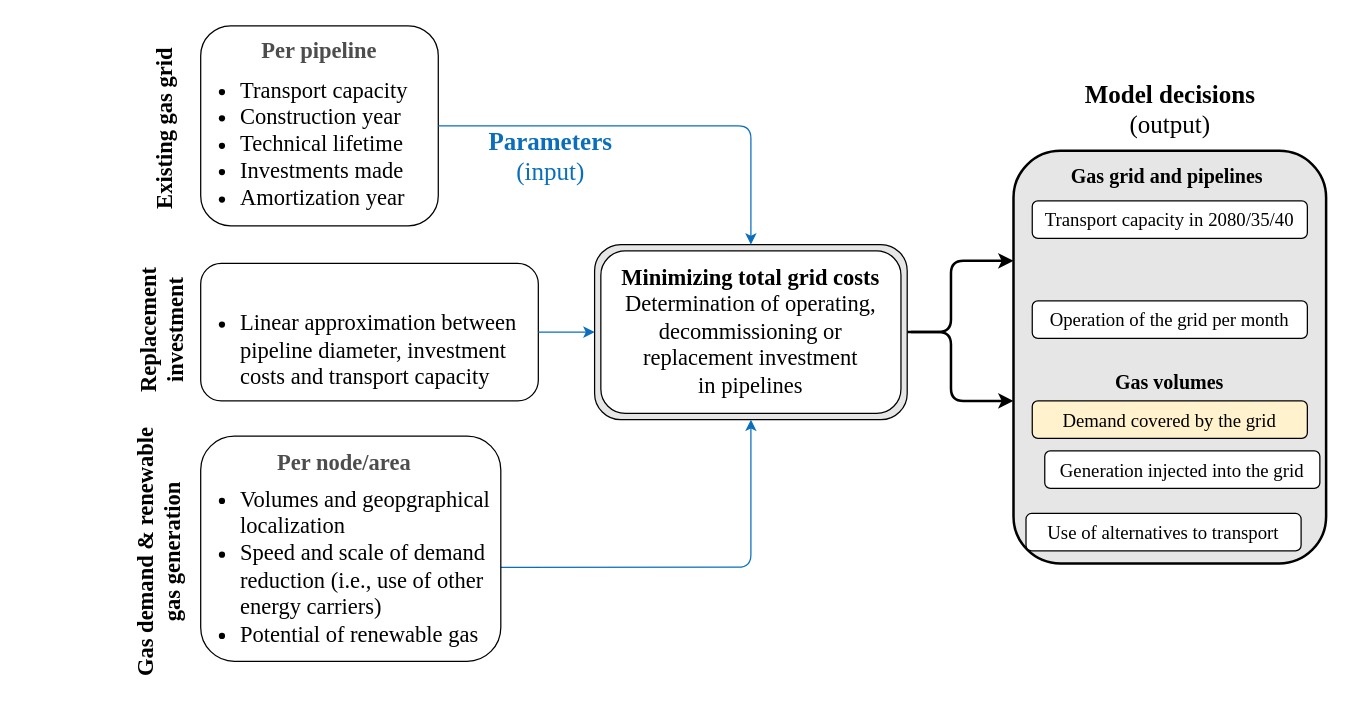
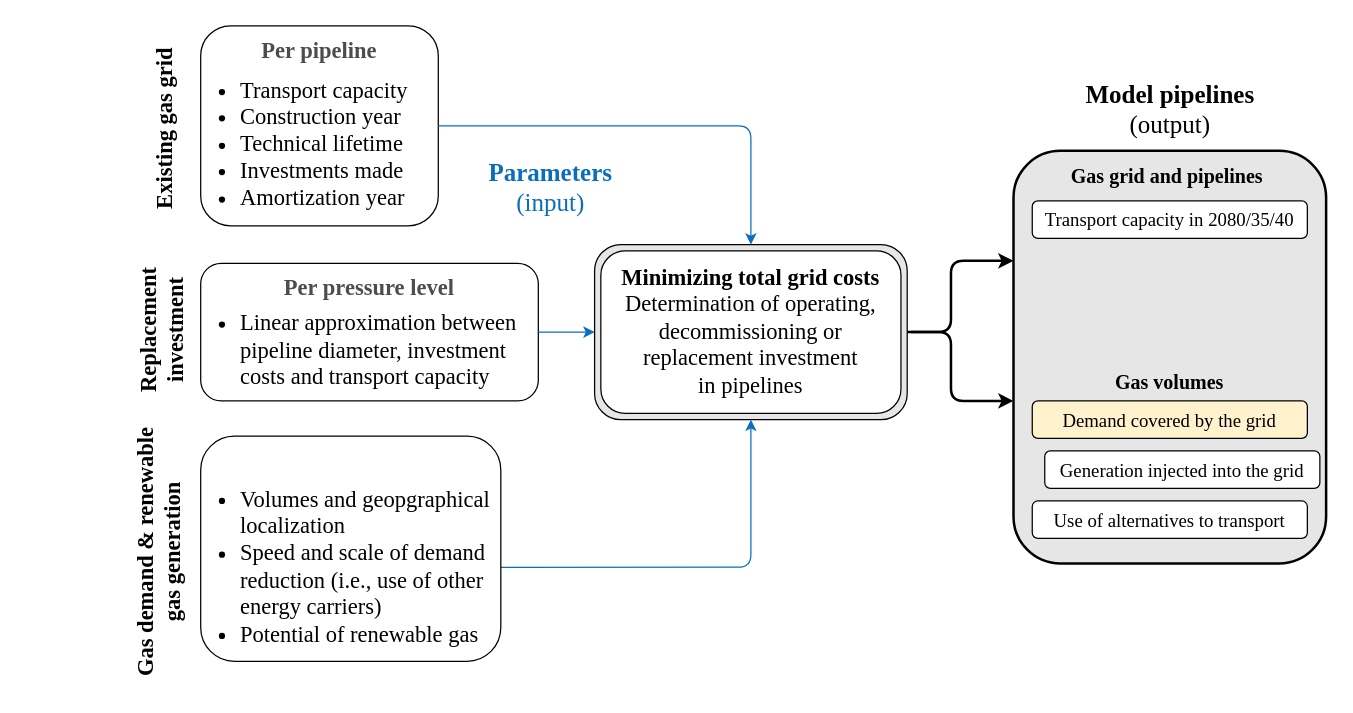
(1170, 108) -> (1170, 108)
(551, 156) -> (551, 187)
none -> (369, 288)
(1169, 319) -> none
(344, 463) -> none
(1163, 532) -> (1169, 519)
